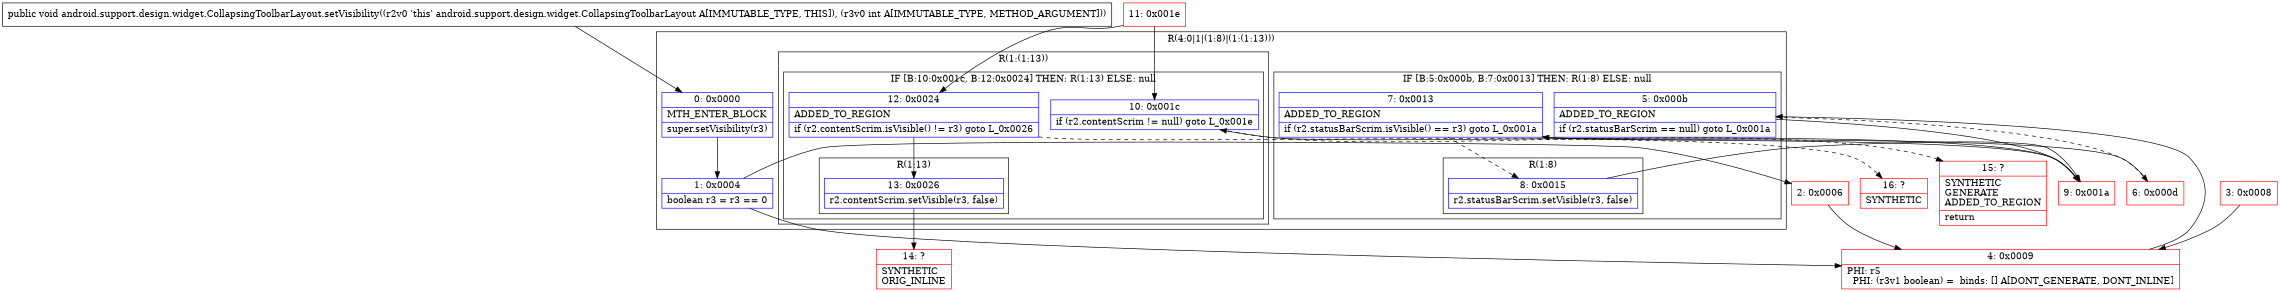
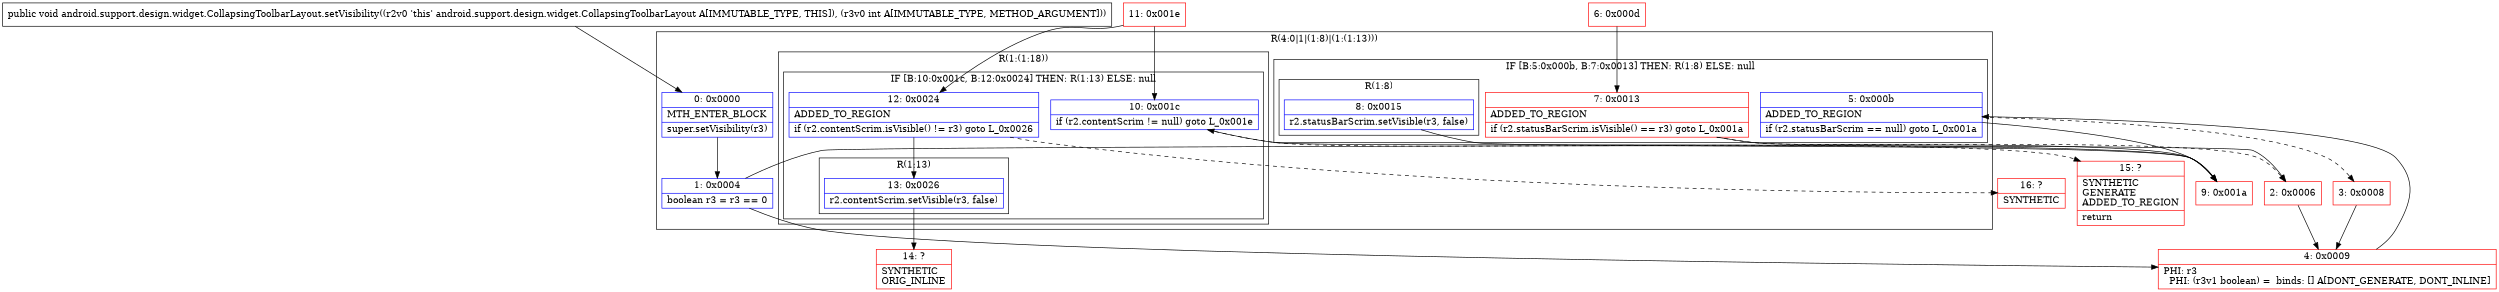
(1024, 59) -> (1024, 59)
(1411, 115) -> (1617, 115)
(1965, 128) -> (2171, 128)
(1476, 153) -> (2002, 144)
(1865, 271) -> (2182, 271)
